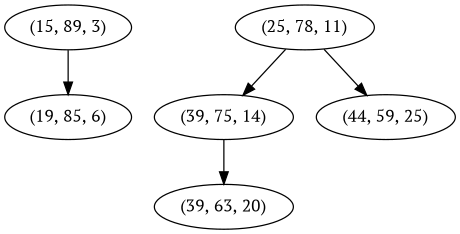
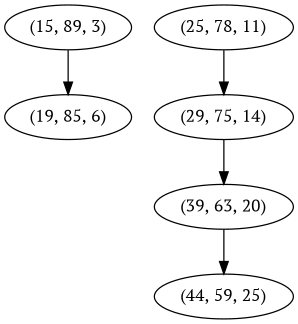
(341, 68) -> (224, 246)
(224, 117) -> (224, 117)
